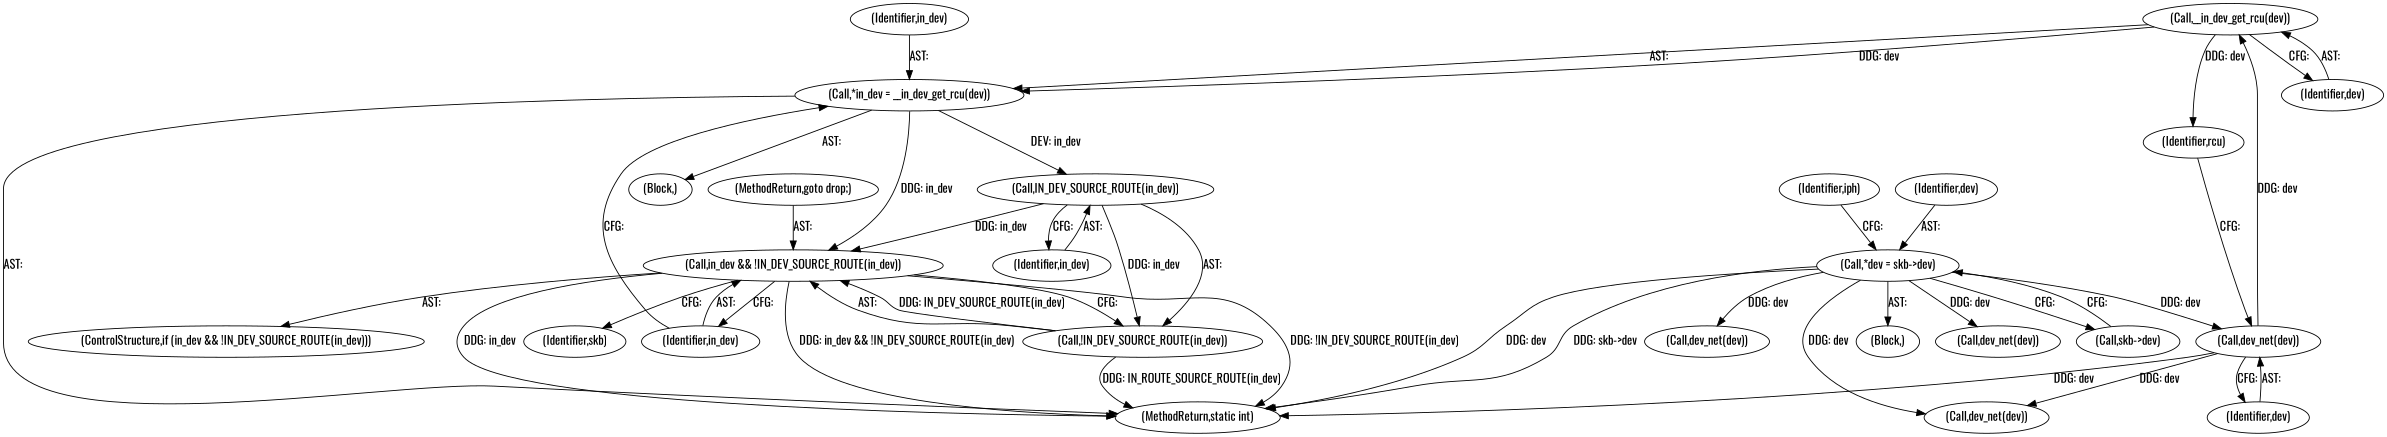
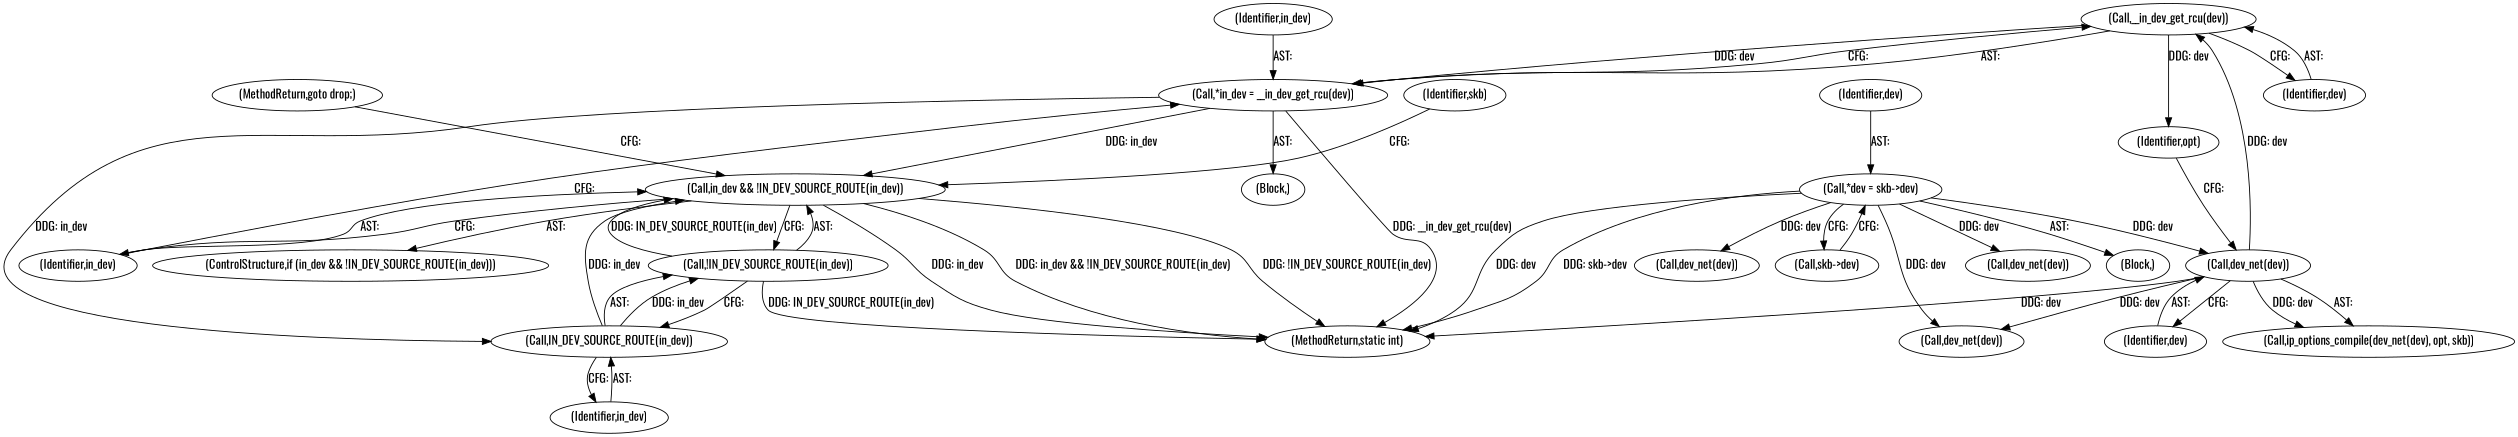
none -> (1718, 67)
(1056, 142) -> (61, 228)
(2194, 142) -> (2169, 142)
(1829, 190) -> none
(804, 228) -> (632, 142)
(14, 266) -> (1452, 228)
(673, 300) -> (1194, 172)
none -> (710, 307)
none -> (2369, 342)
(1192, 380) -> (851, 304)
